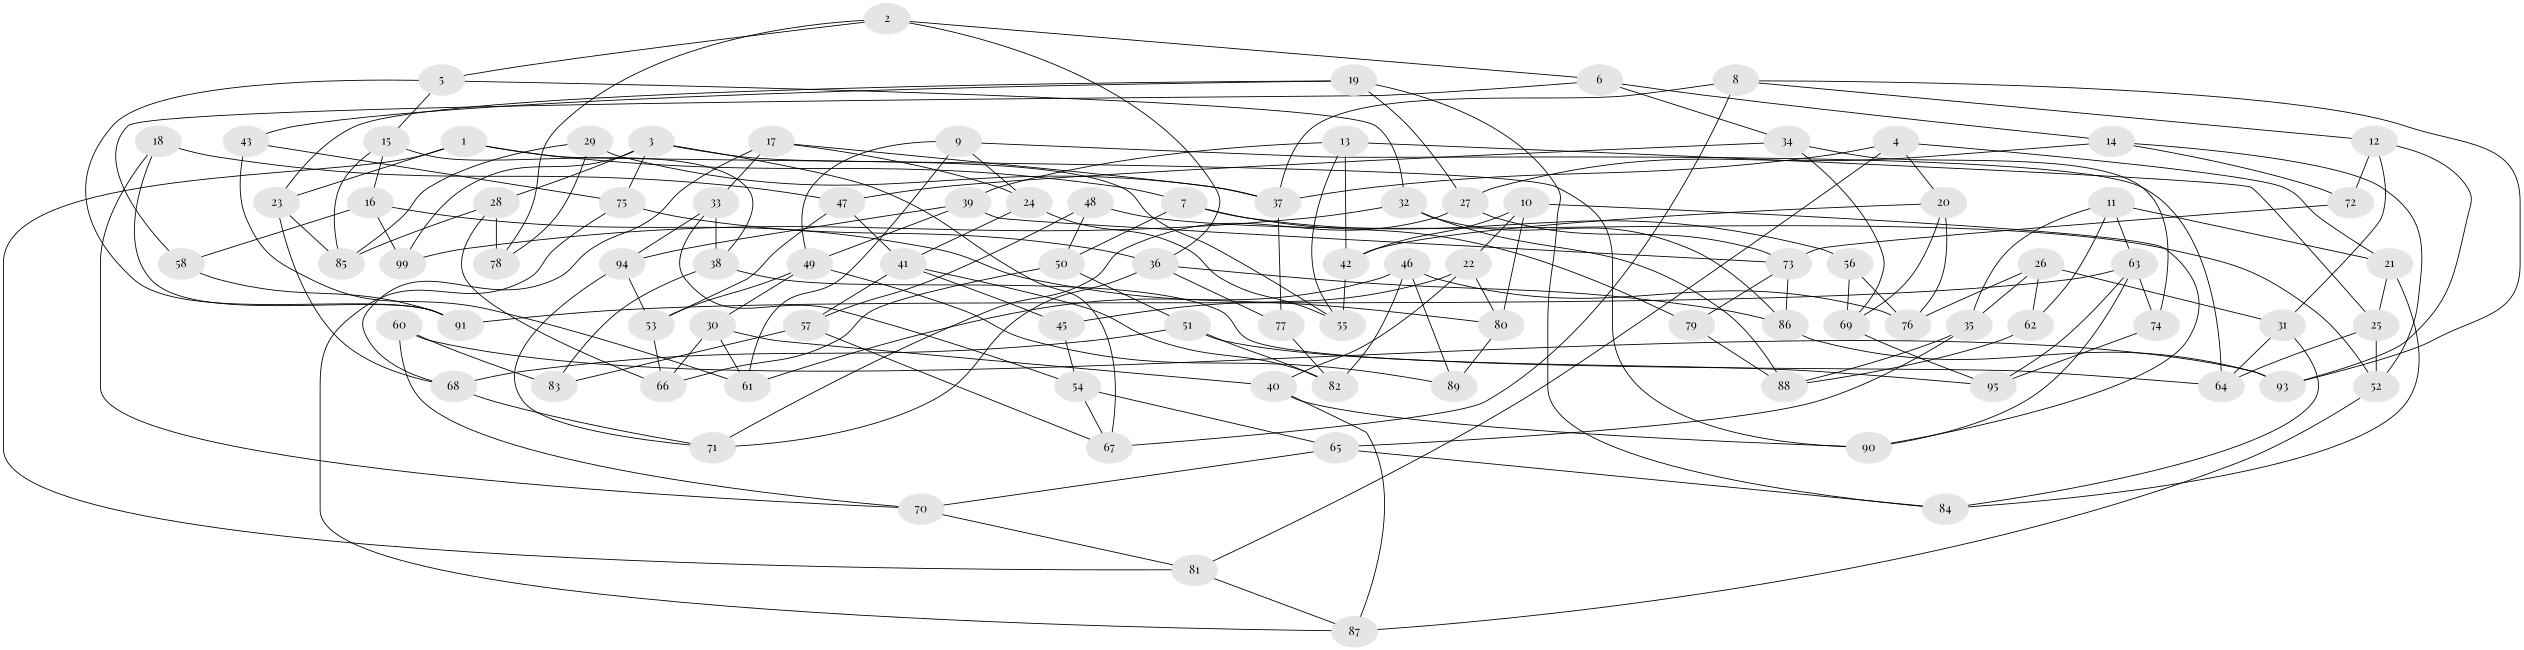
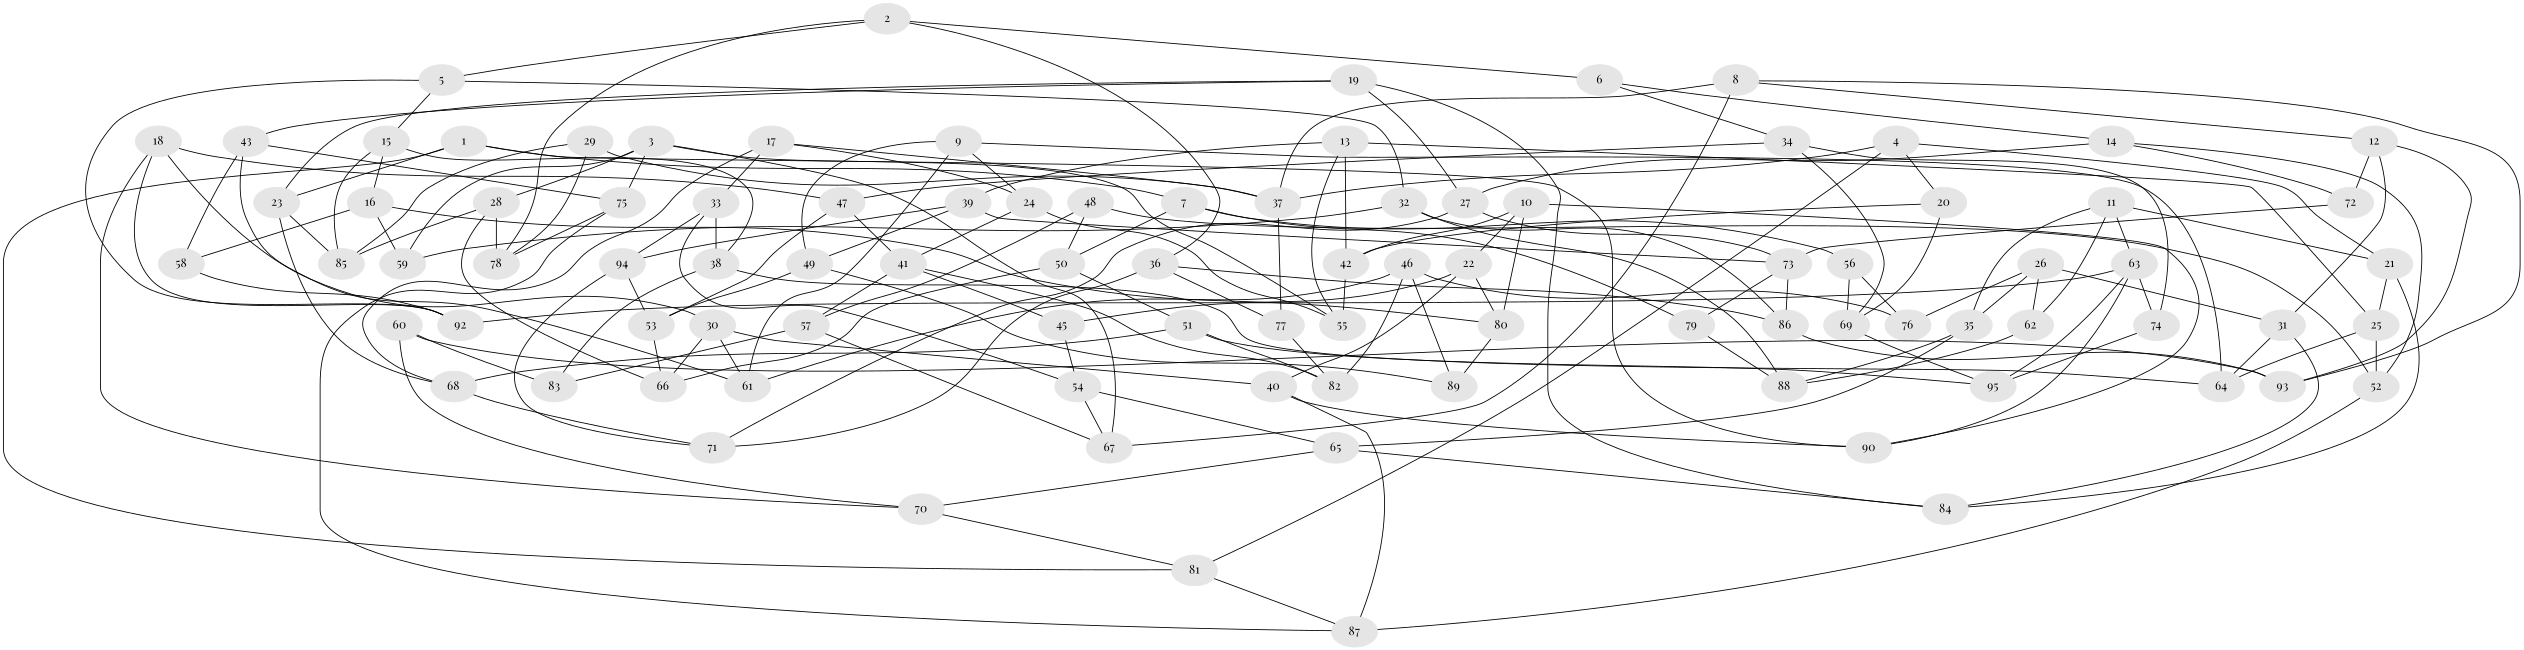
(780, 102) -> (213, 197)
(938, 234) -> (562, 232)
(403, 264) -> (403, 264)
(1944, 268) -> none
(761, 295) -> (508, 301)
(461, 325) -> (461, 325)
